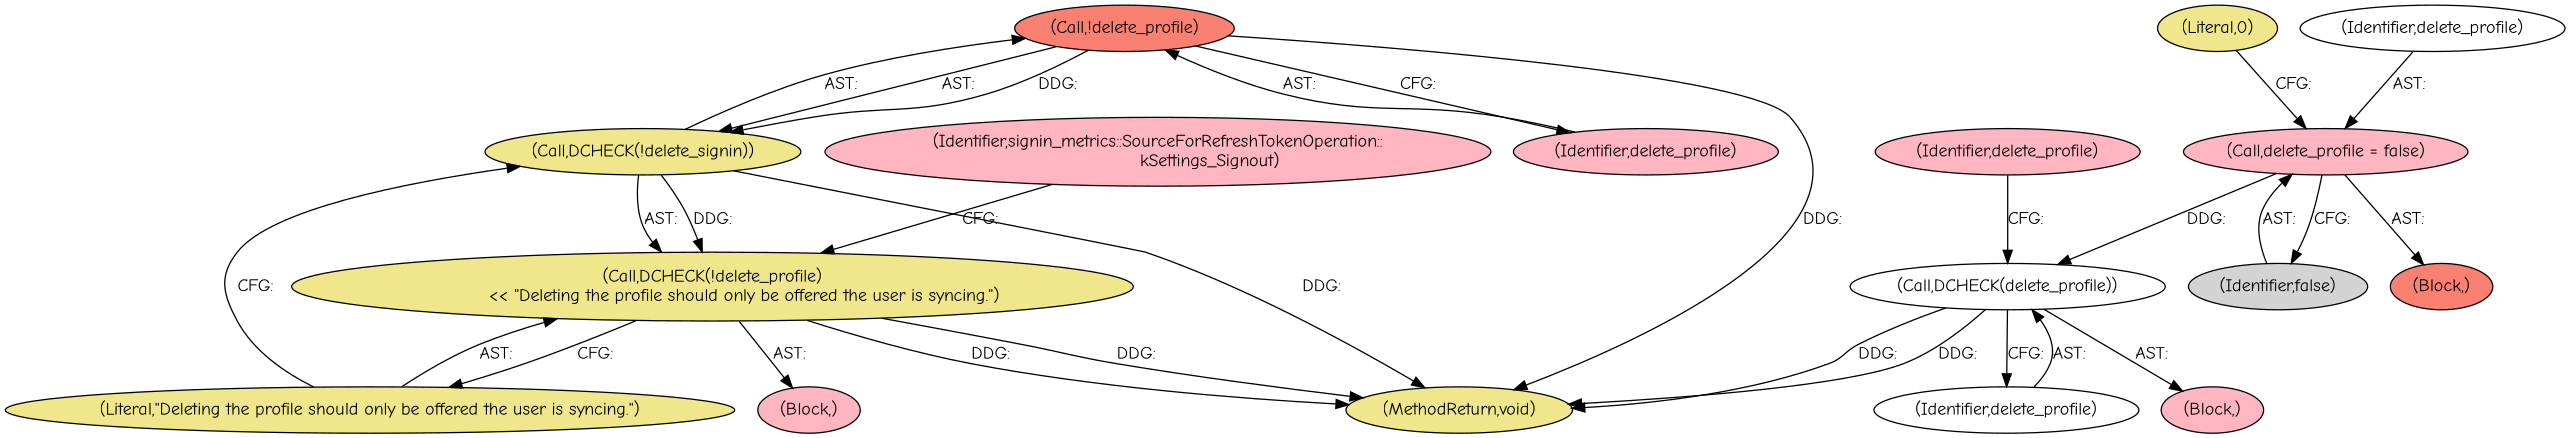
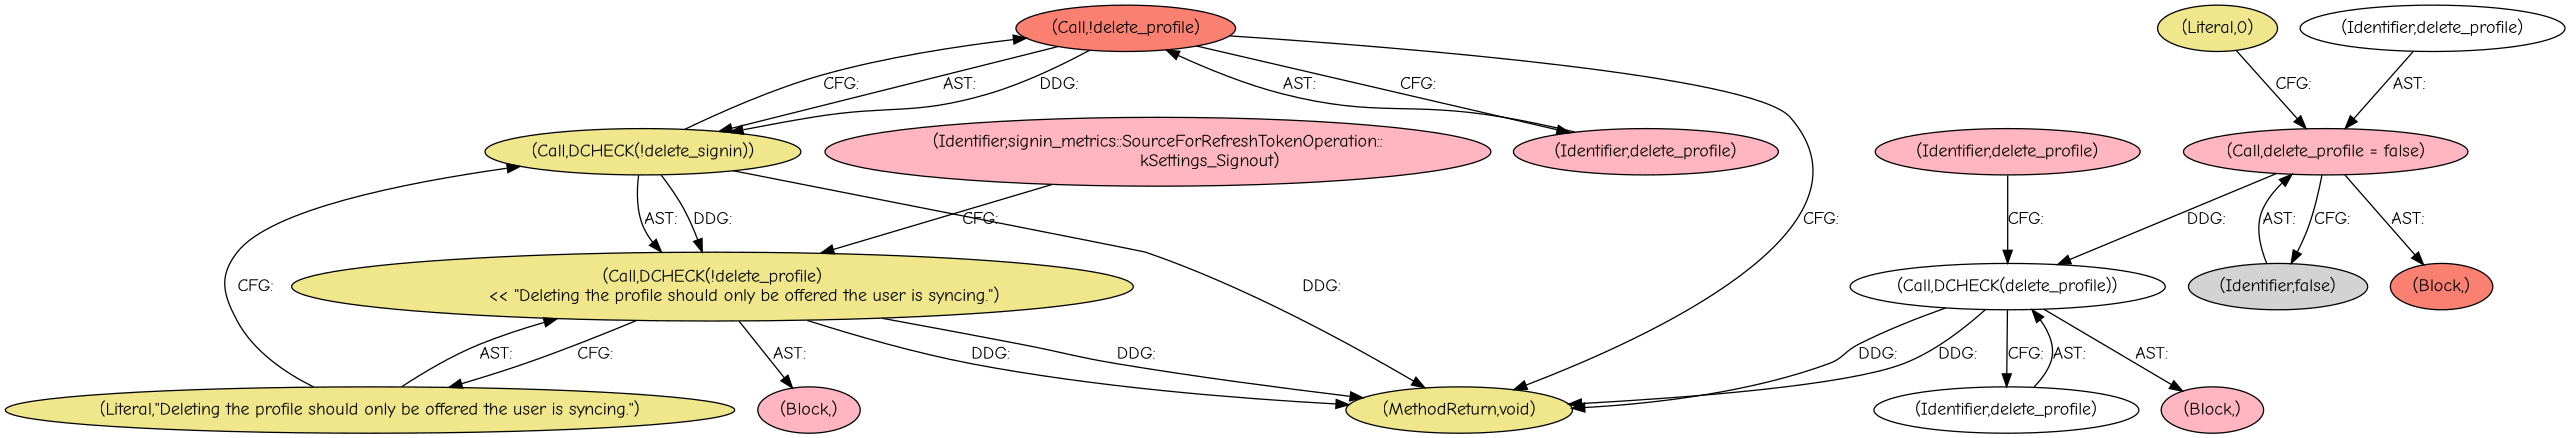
(844, 84) -> (844, 84)
(1826, 219) -> (1824, 219)
